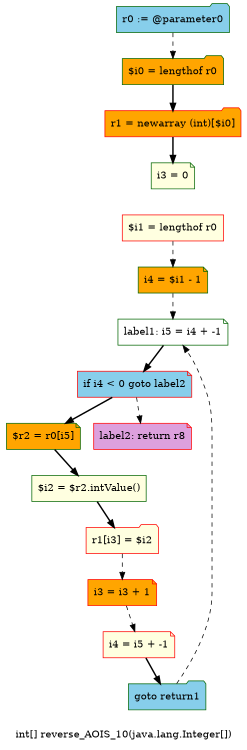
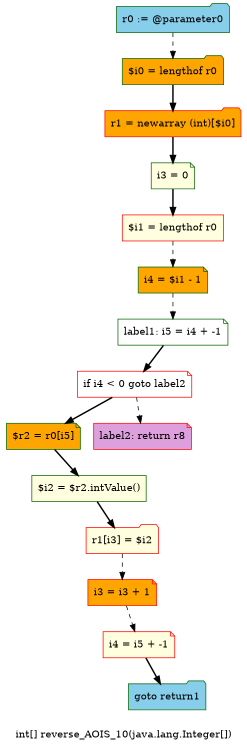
none -> (173, 198)
(135, 384) -> (135, 384)
(212, 519) -> none
